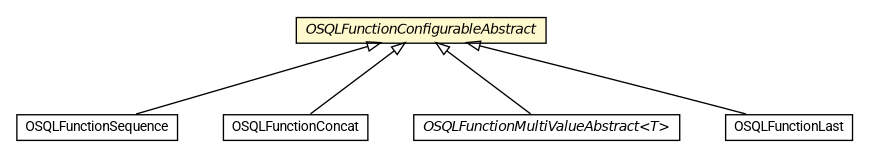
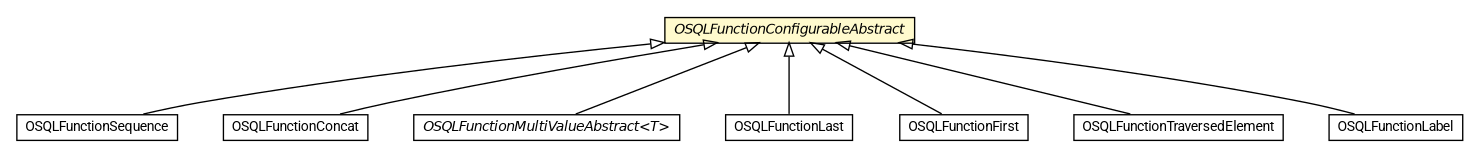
none -> (963, 127)
none -> (1178, 127)
none -> (1395, 127)
